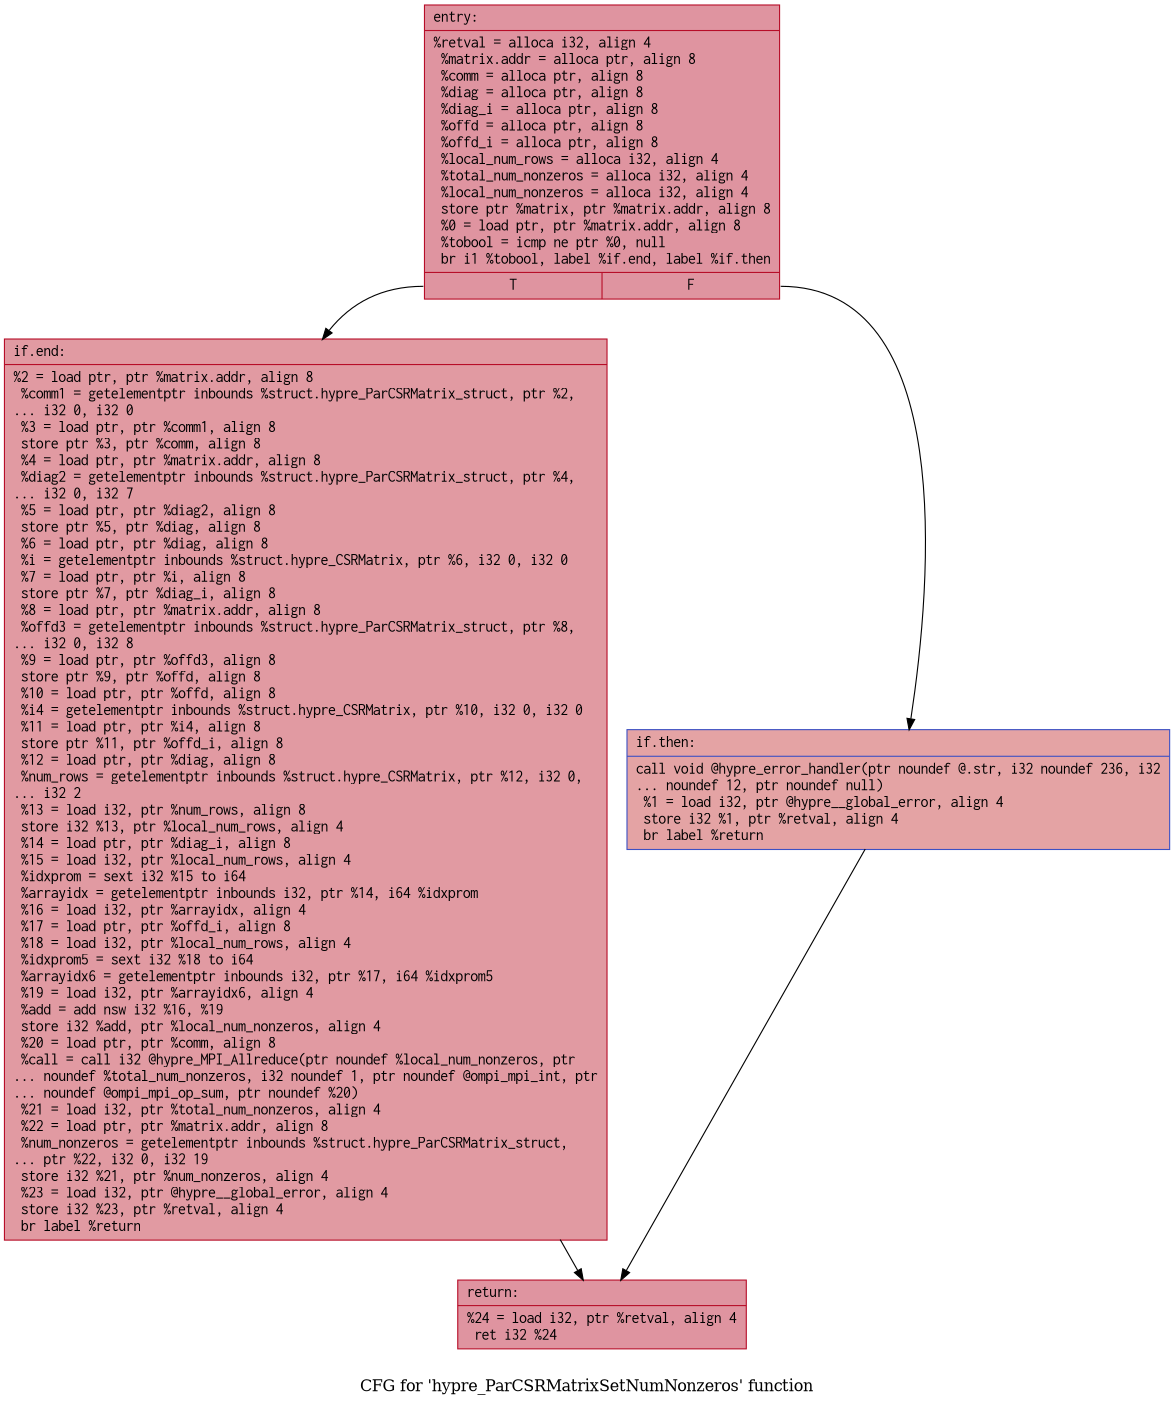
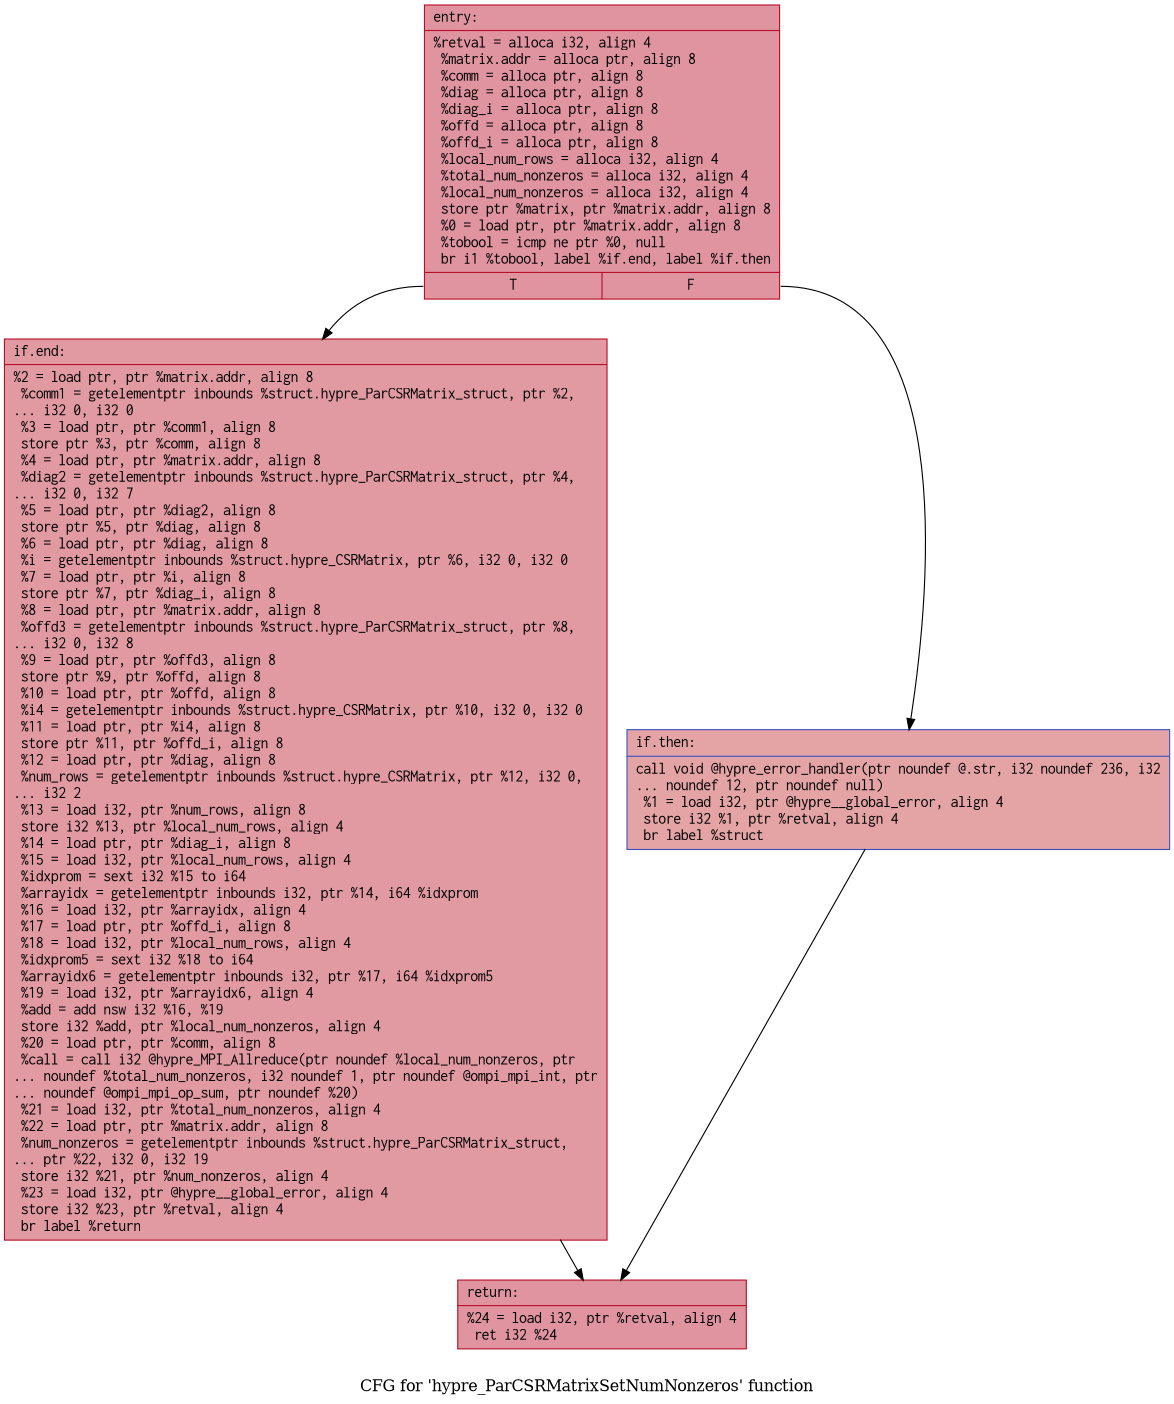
(700, 836) -> (700, 836)
